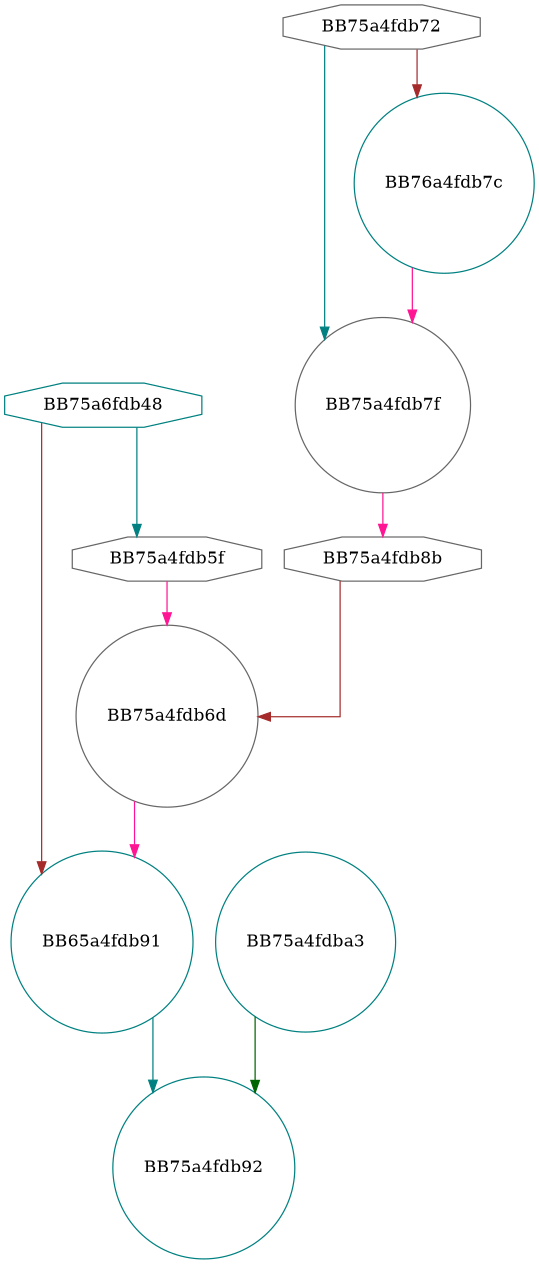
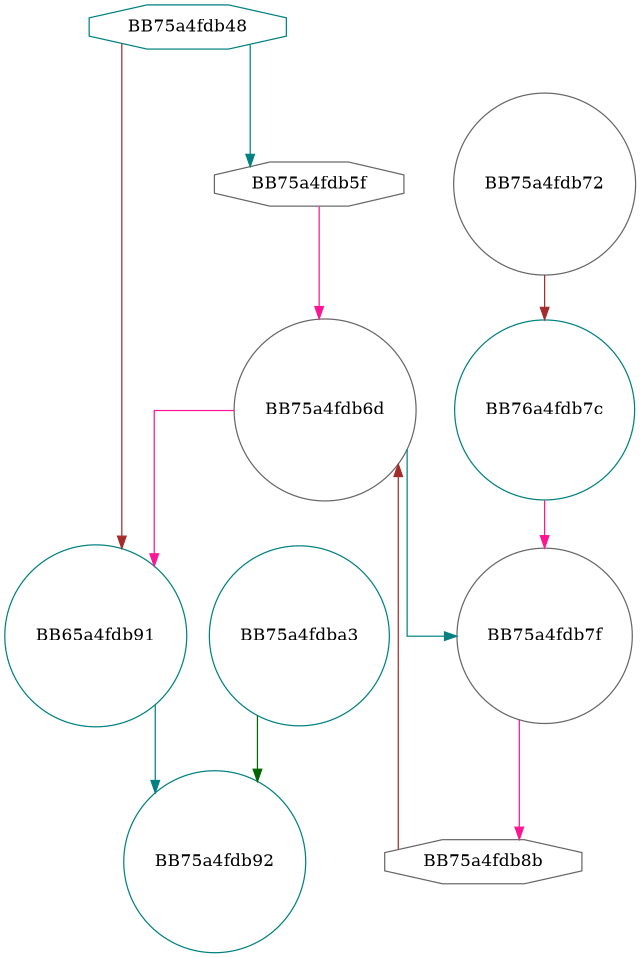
(382, 27) -> (545, 184)
(325, 186) -> (407, 561)
(103, 405) -> (188, 27)
